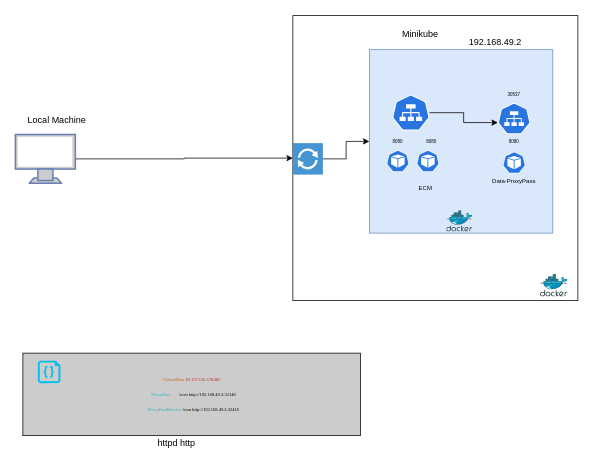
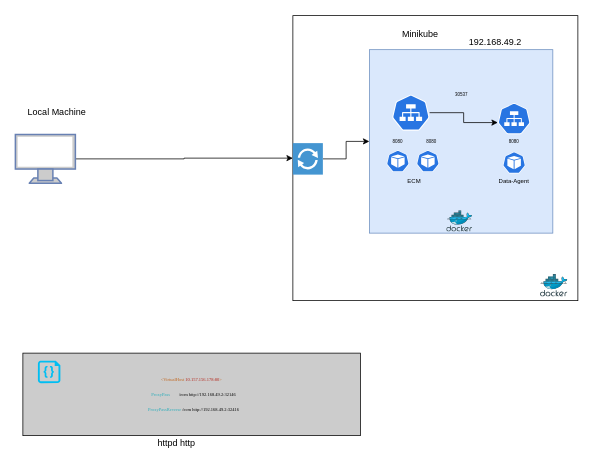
(514, 95) -> (462, 95)
(57, 120) -> (57, 112)
(514, 180) -> (514, 180)
(426, 188) -> (415, 180)
